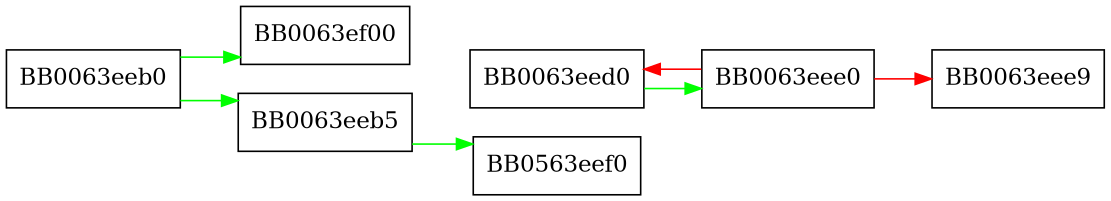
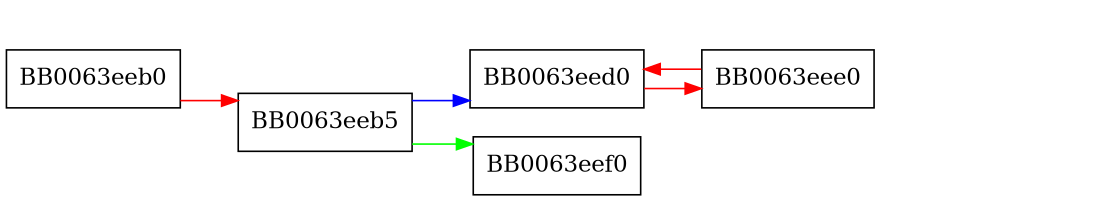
(325, 35) -> none
(1018, 79) -> none
(665, 89) -> (665, 89)
(201, 101) -> (201, 101)
none -> (433, 101)
(557, 166) -> (557, 166)
